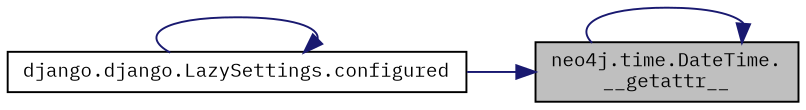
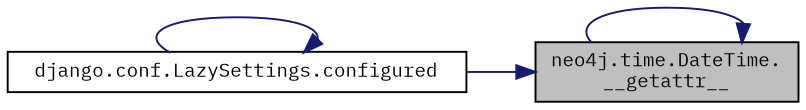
(237, 72) -> (237, 72)
